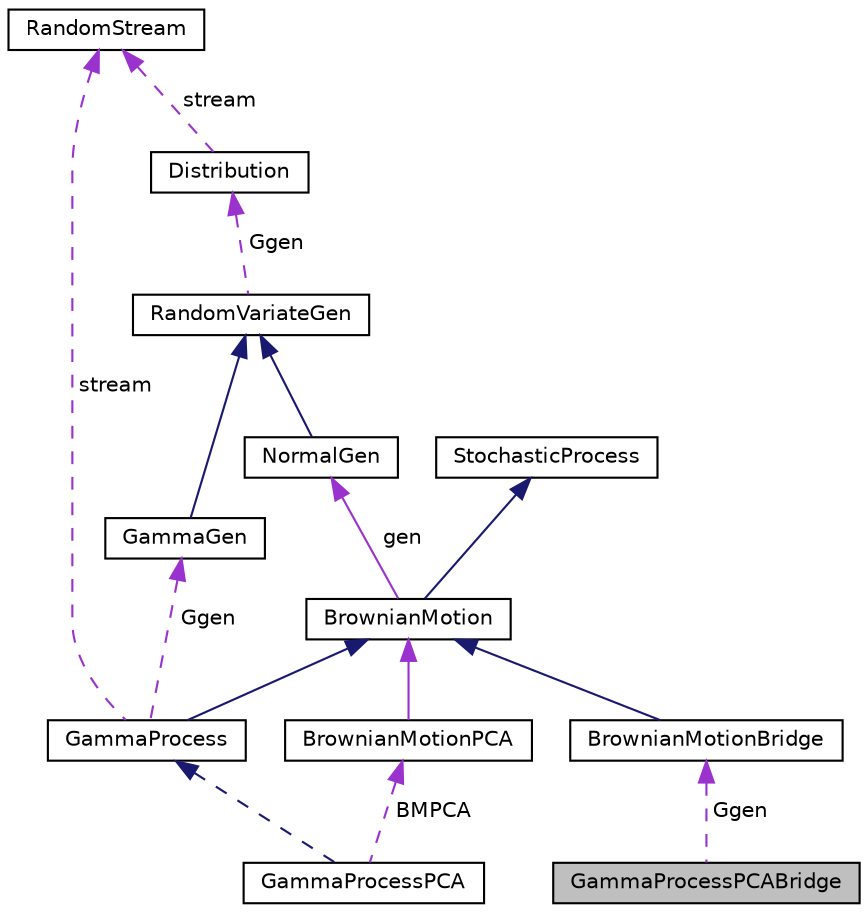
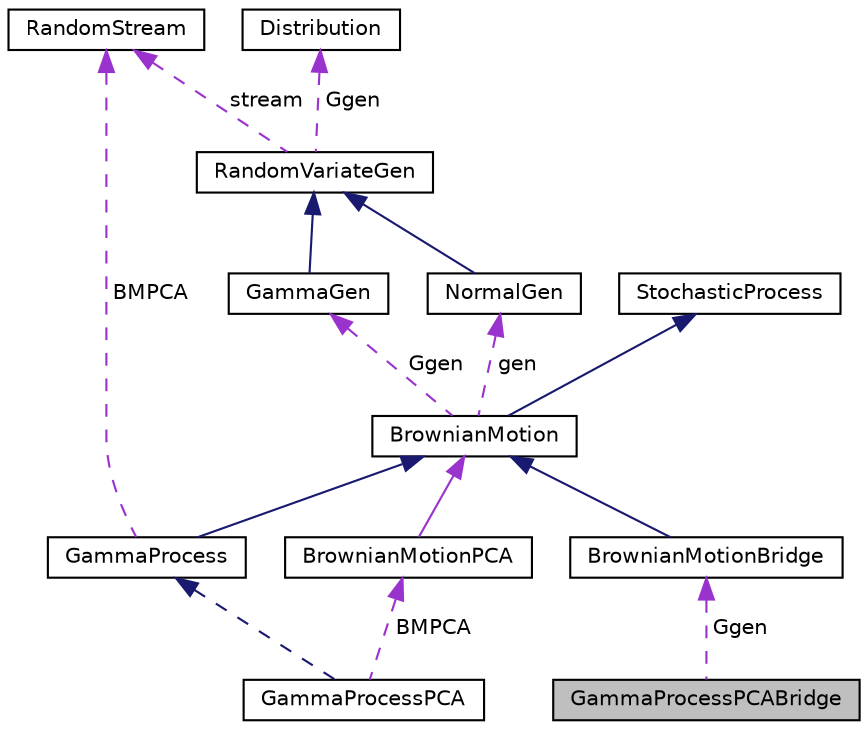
(175, 109) -> (220, 107)
(113, 386) -> (148, 294)
(370, 548) -> (487, 376)
(164, 650) -> (400, 372)
